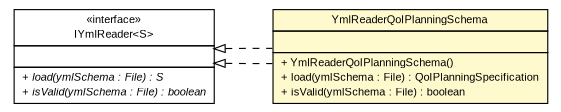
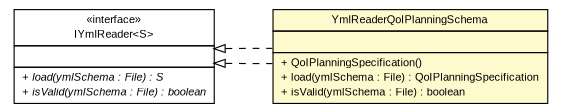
(367, 63) -> (352, 63)
